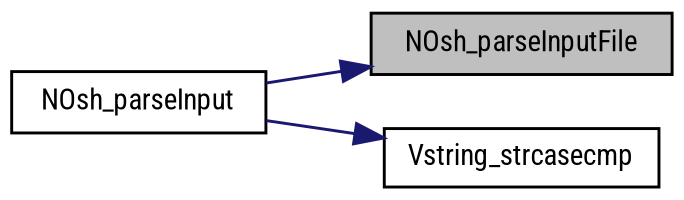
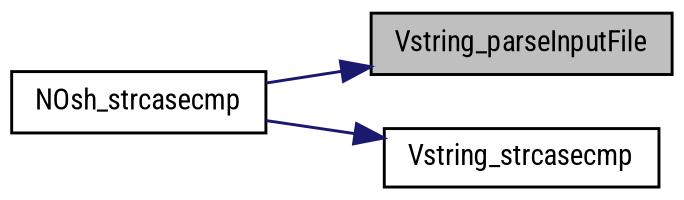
(522, 44) -> (522, 44)
(139, 102) -> (139, 102)
